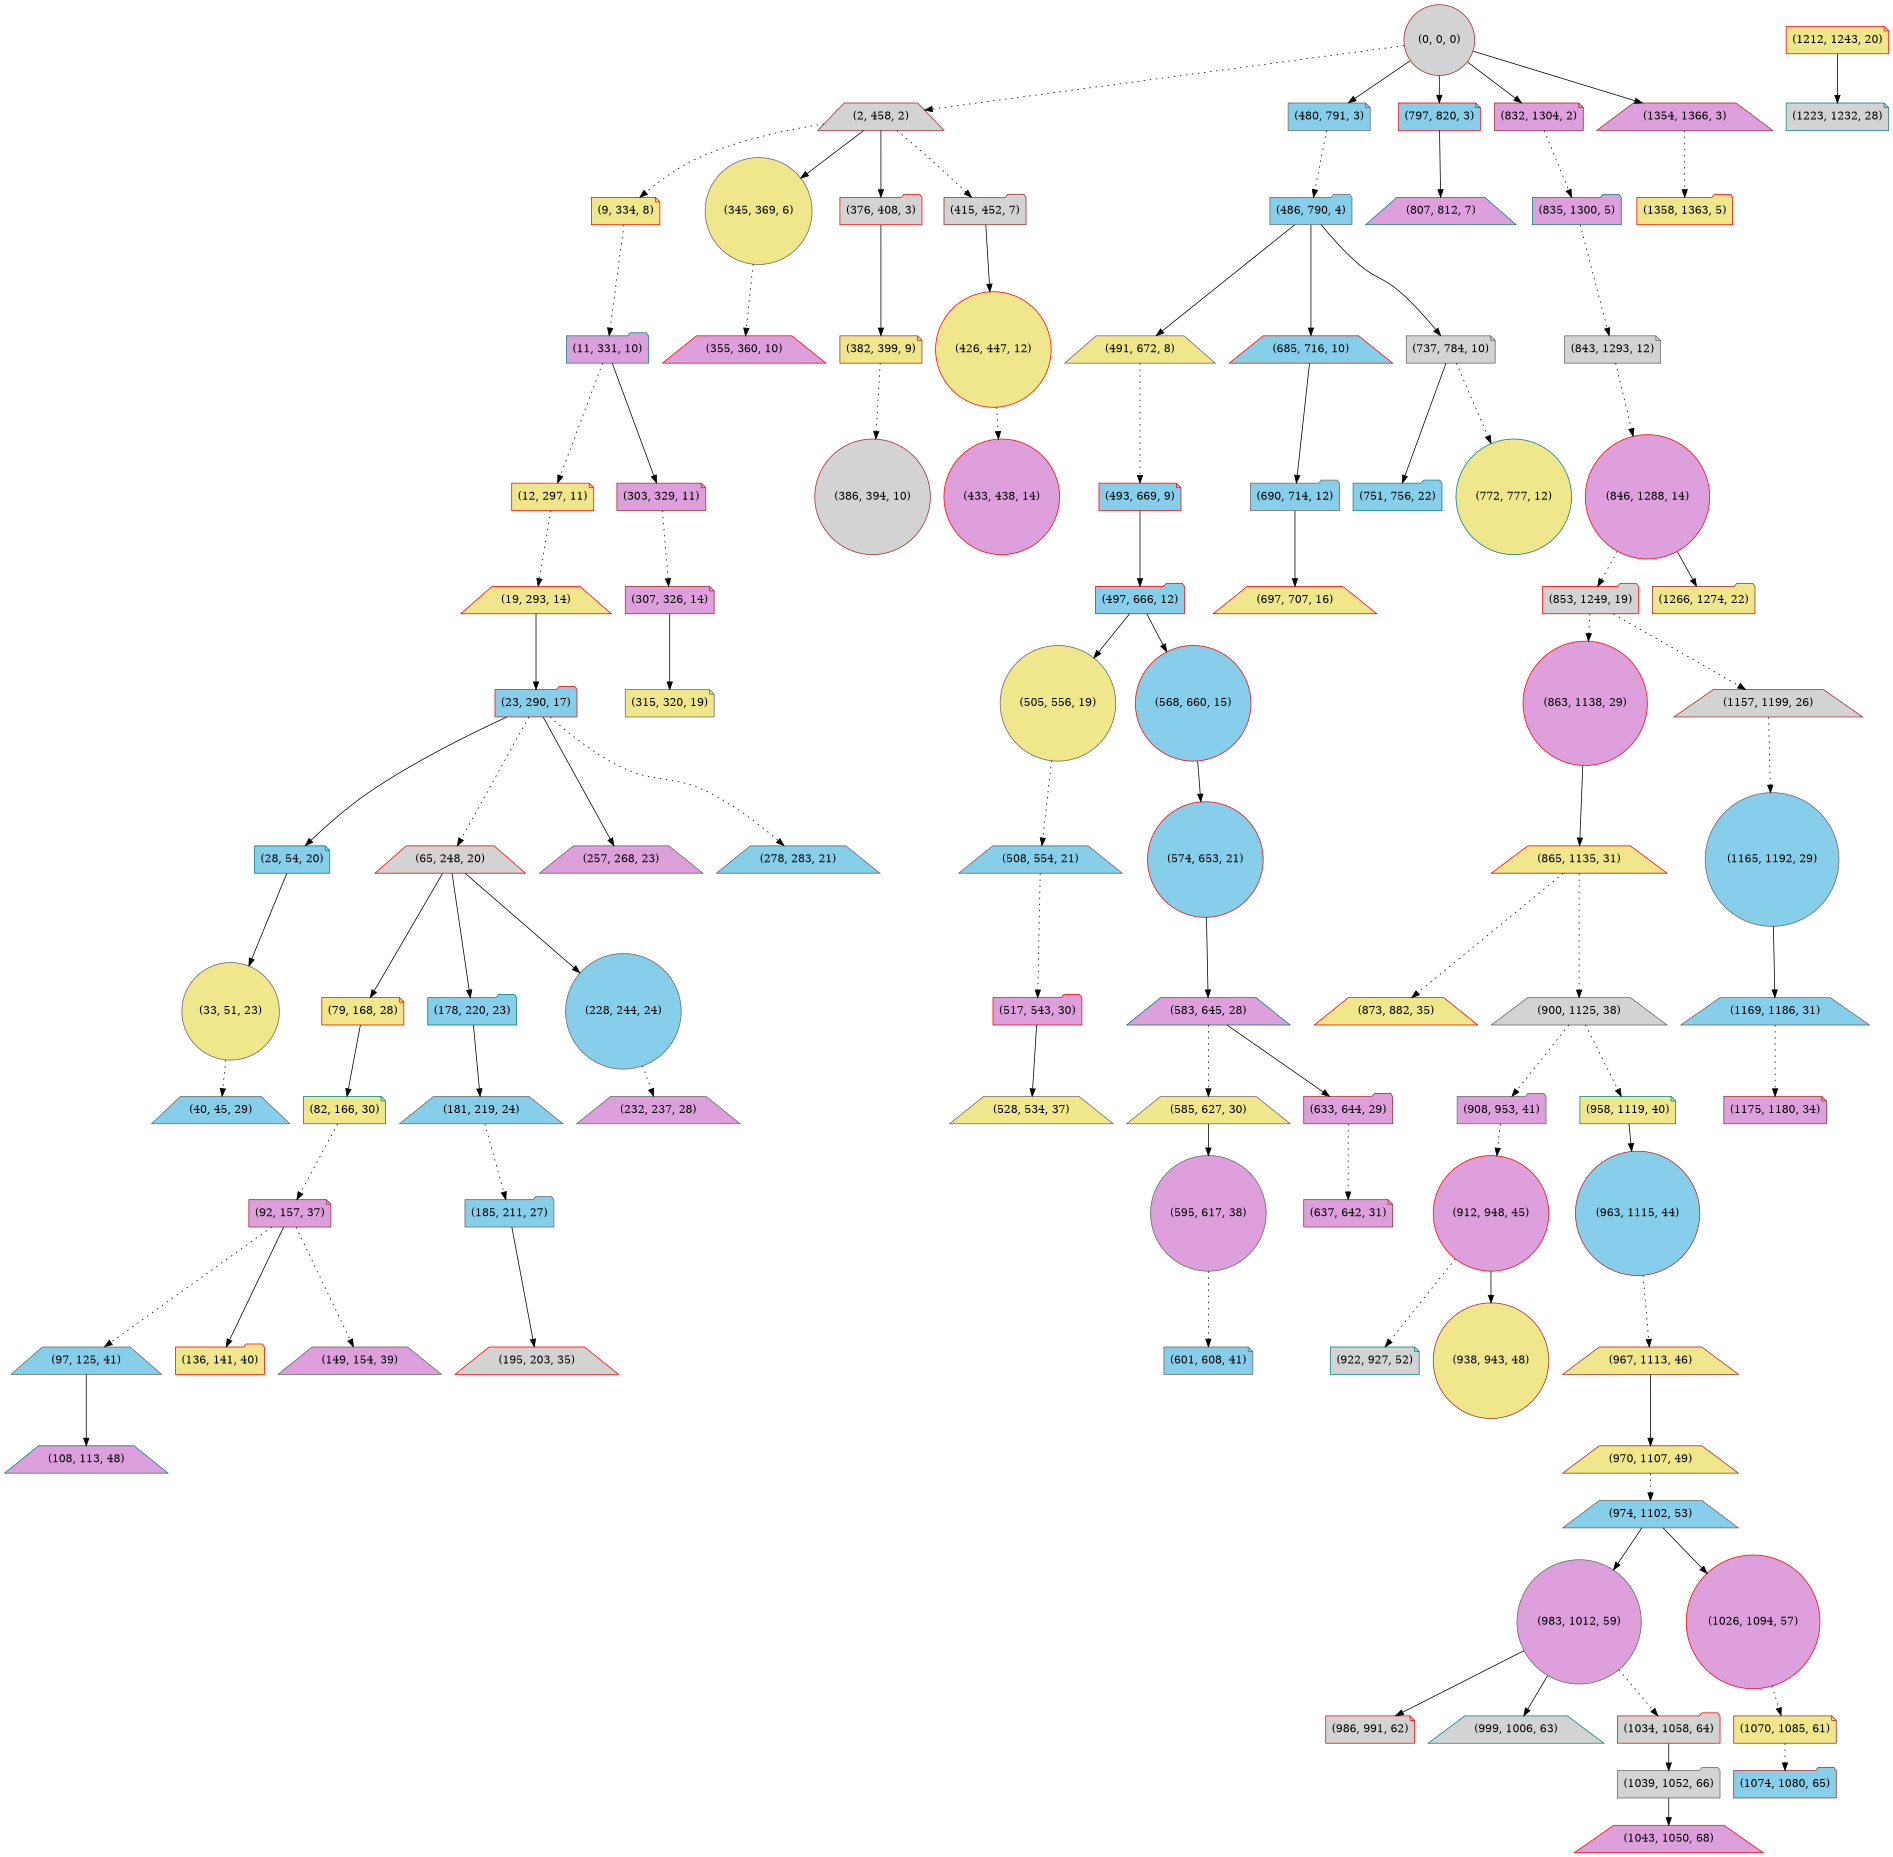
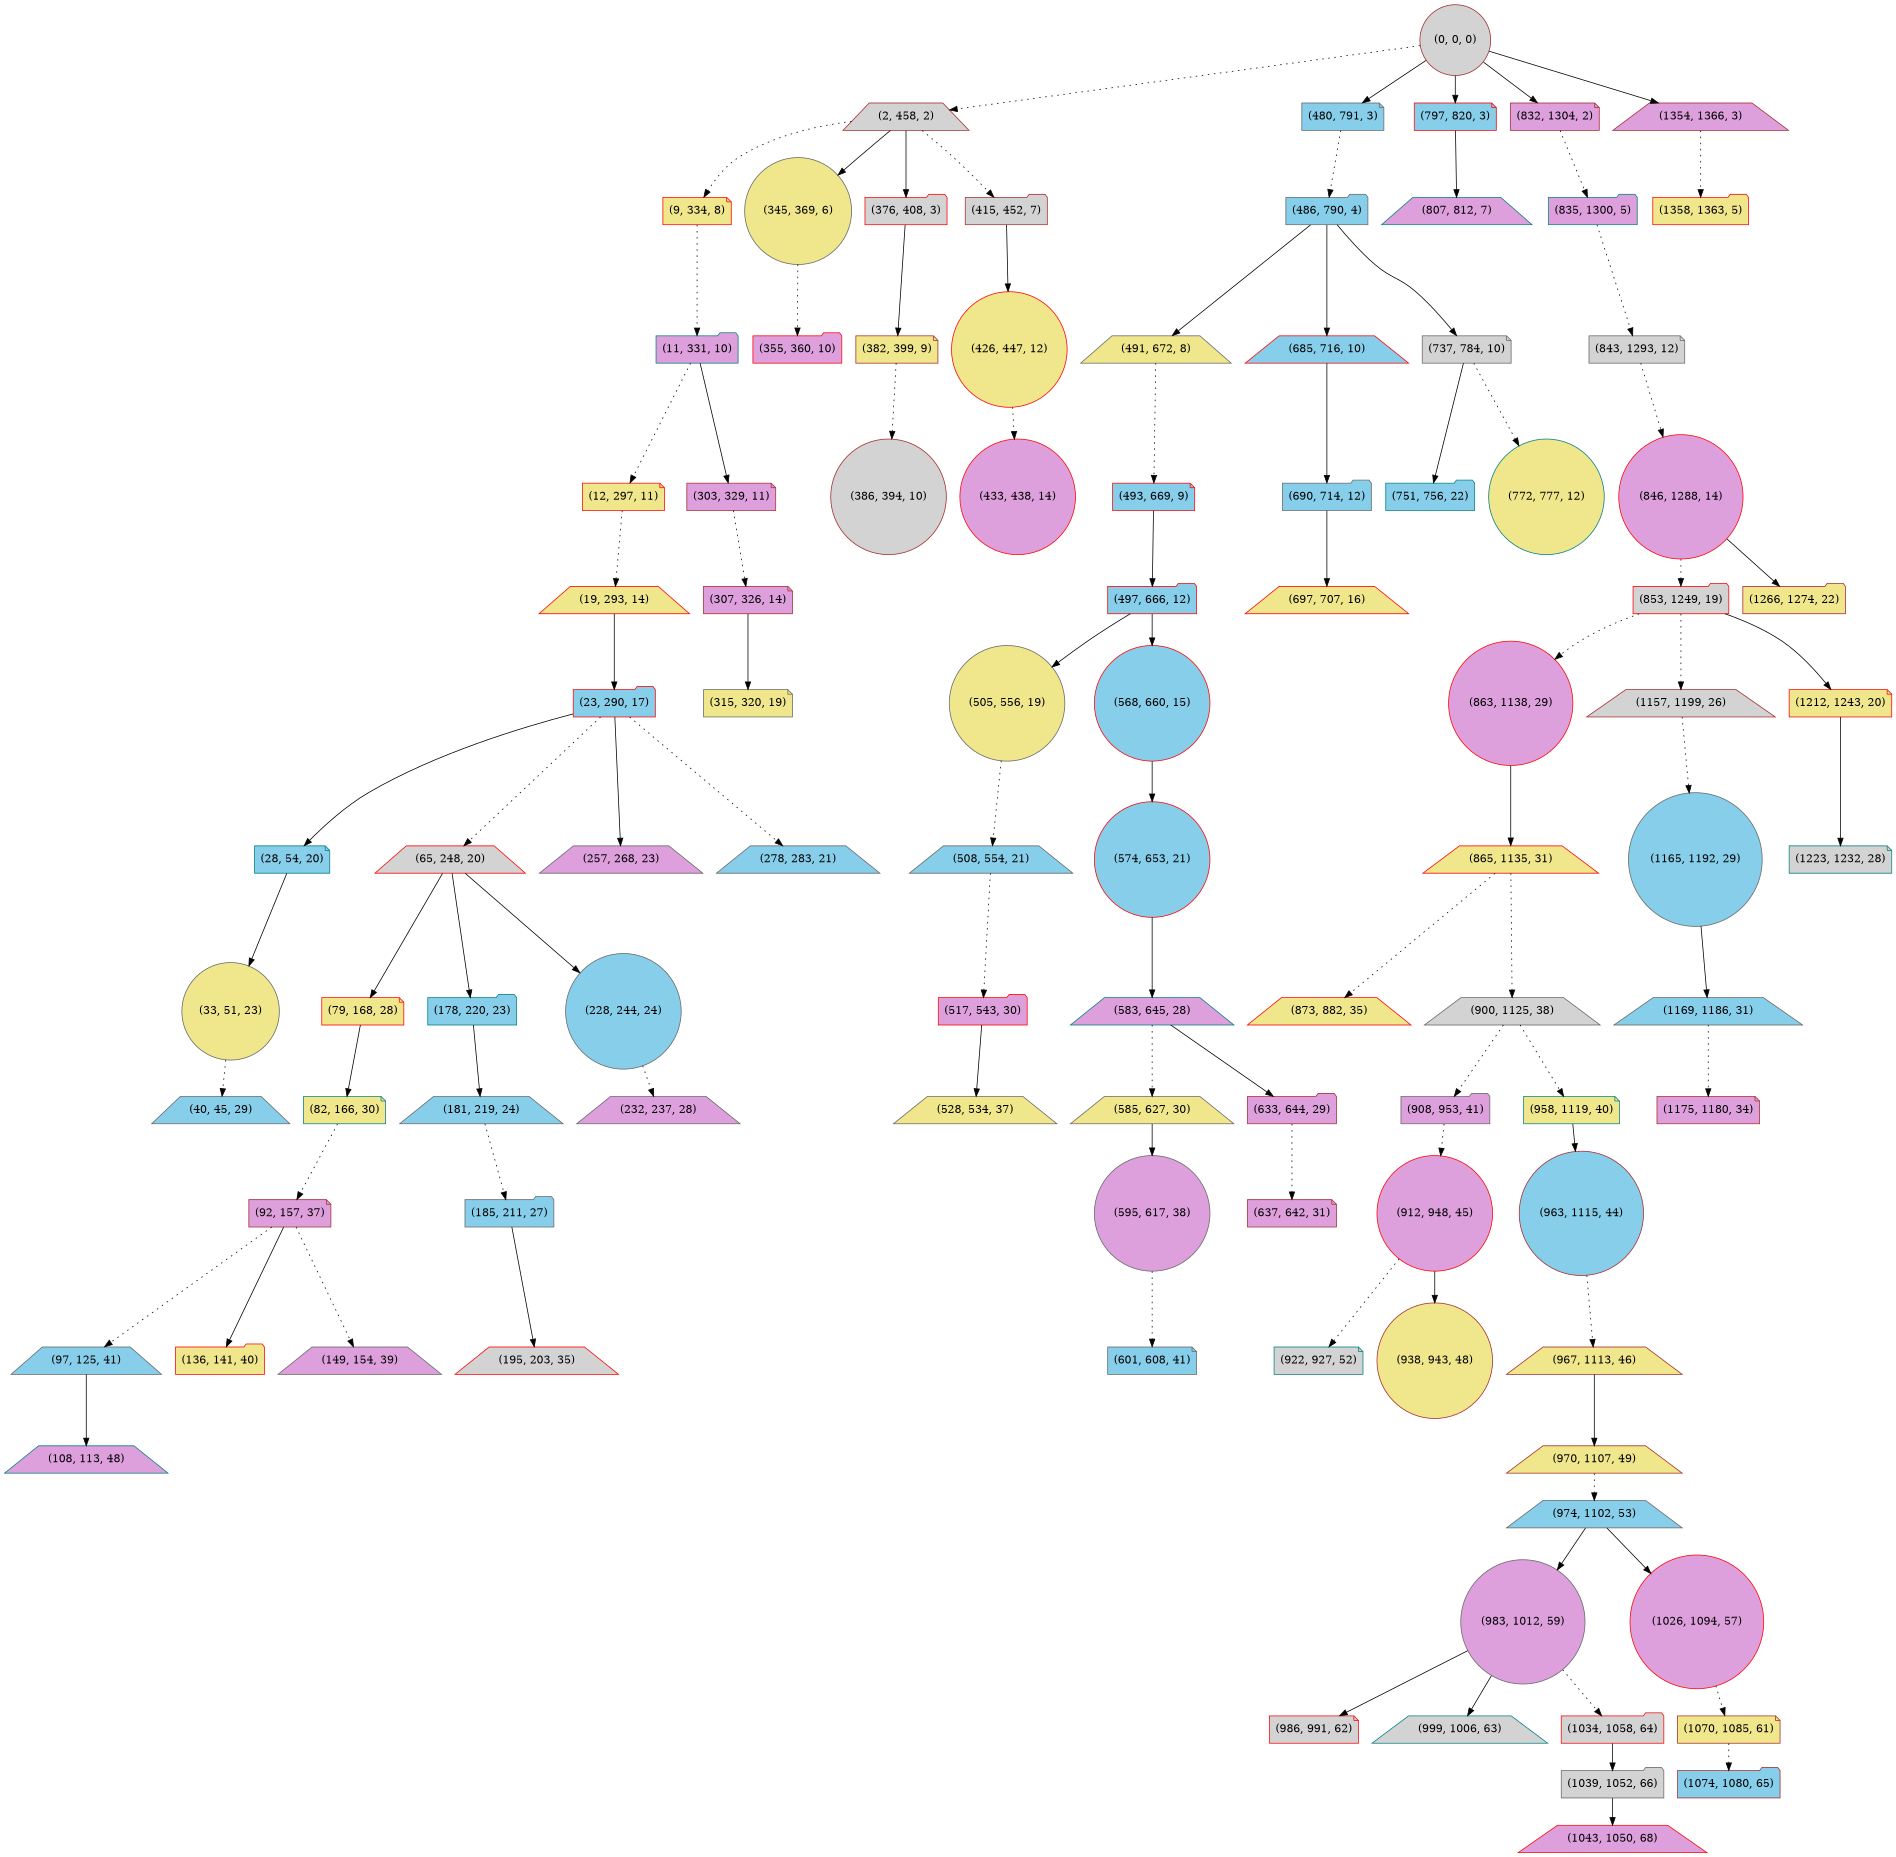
(744, 350) -> (797, 350)
none -> (1781, 641)
